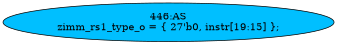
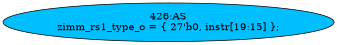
(169, 22) -> (169, 22)
